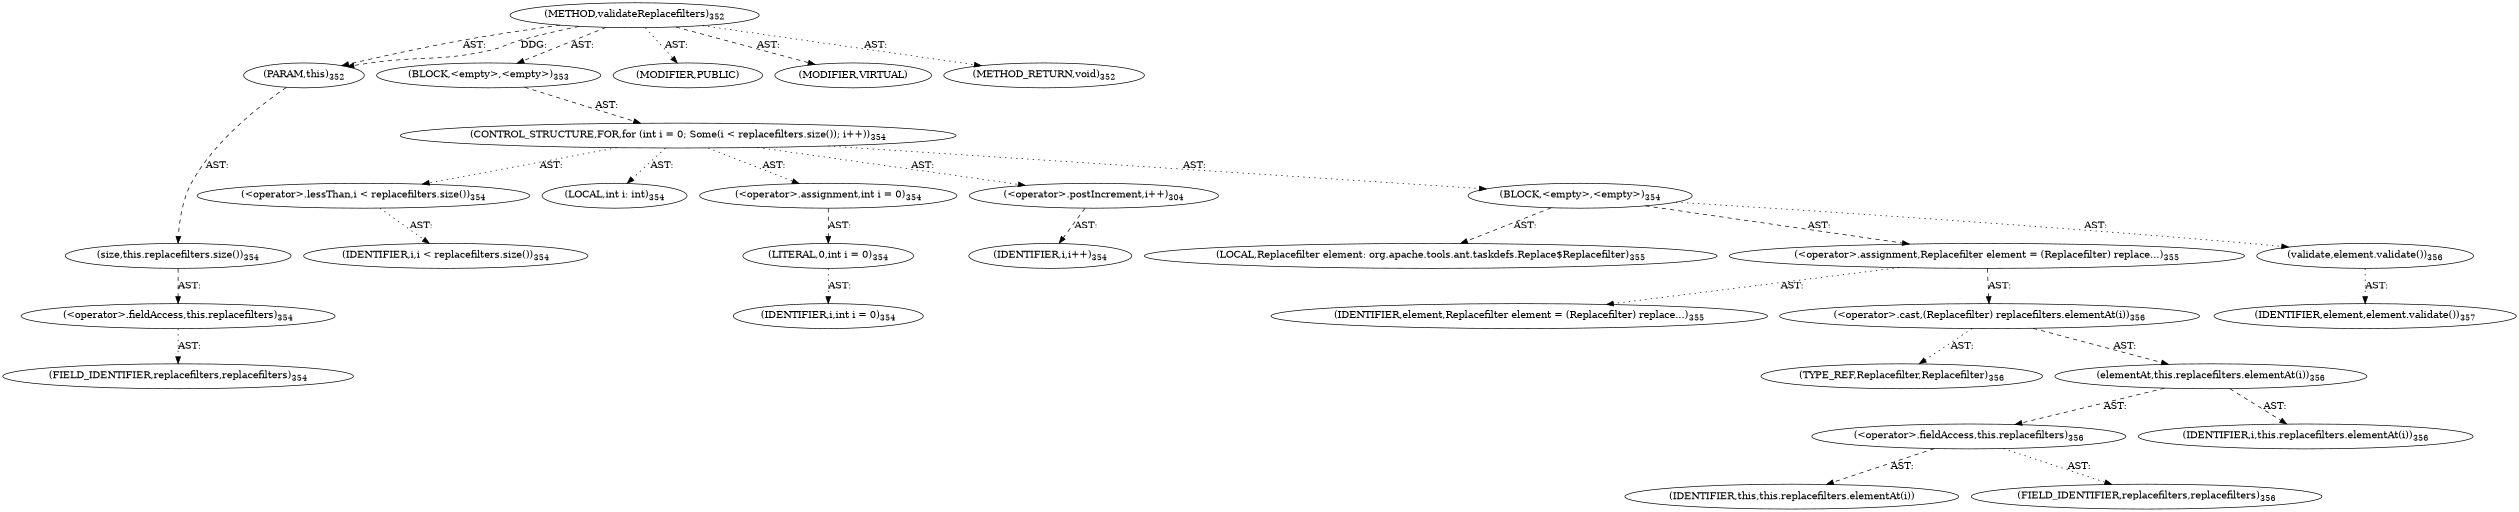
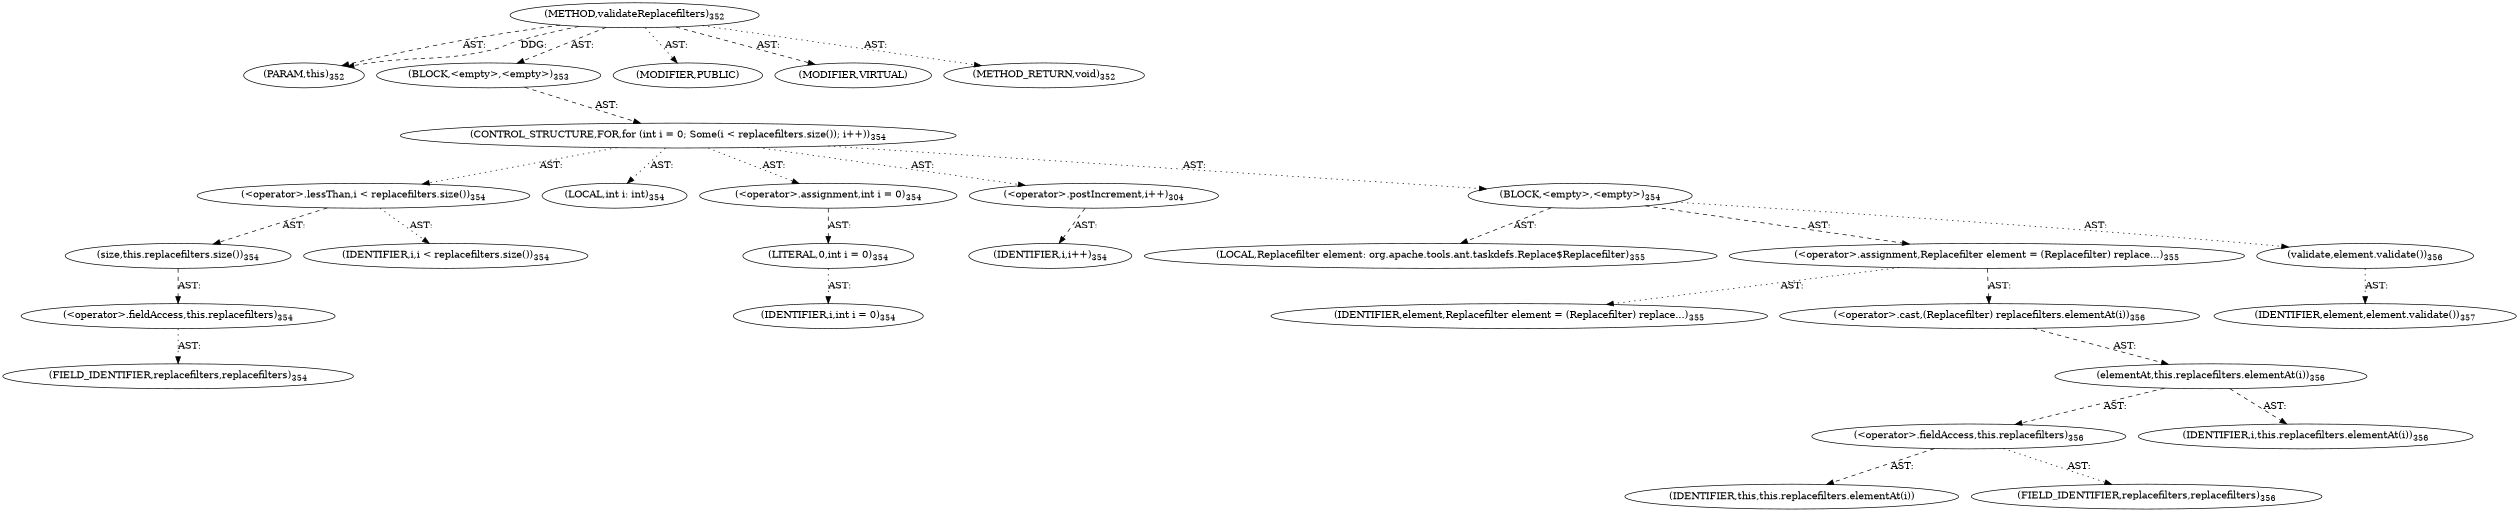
(215, 150) -> (274, 225)
(1902, 376) -> none
